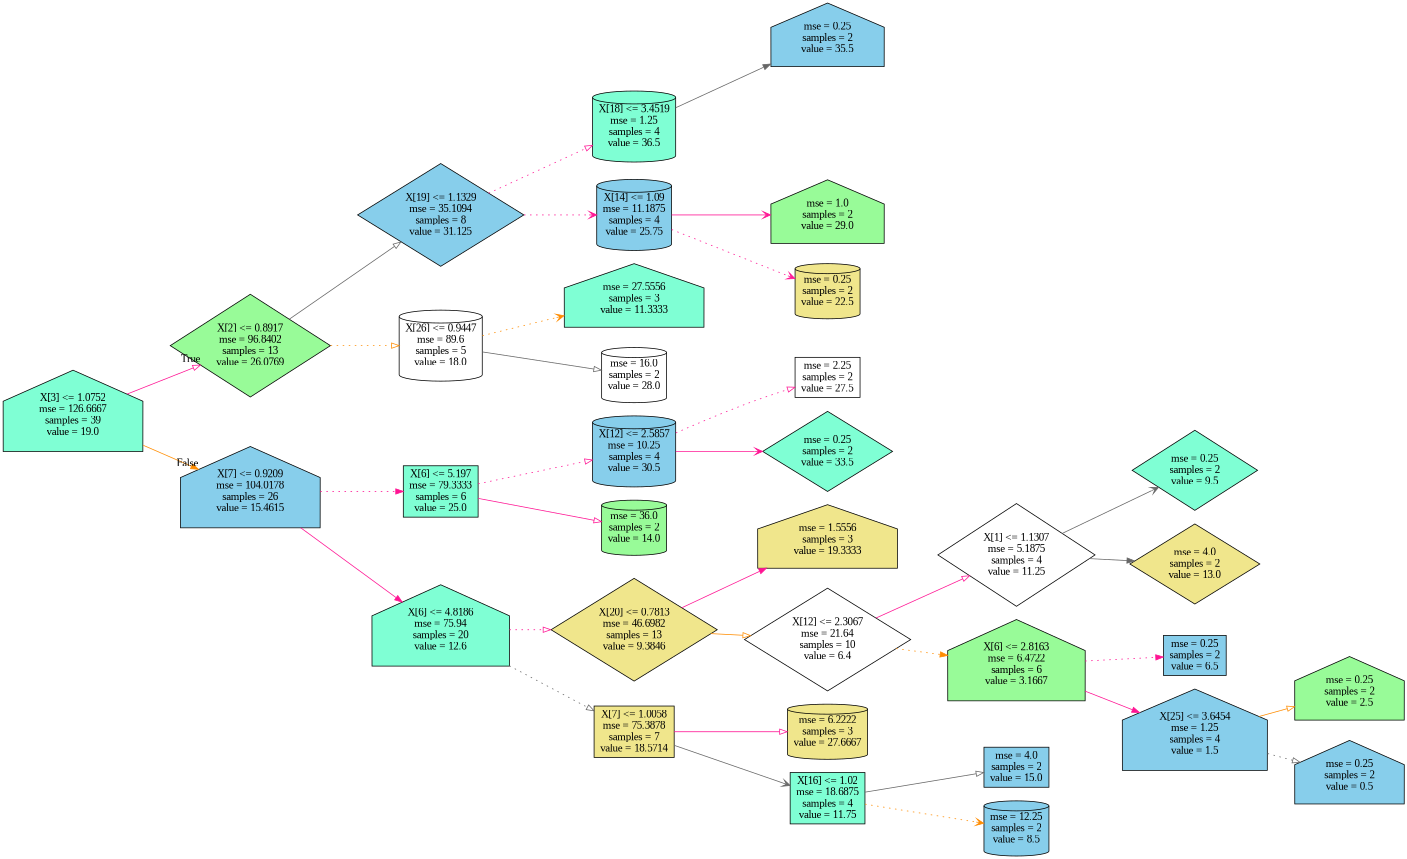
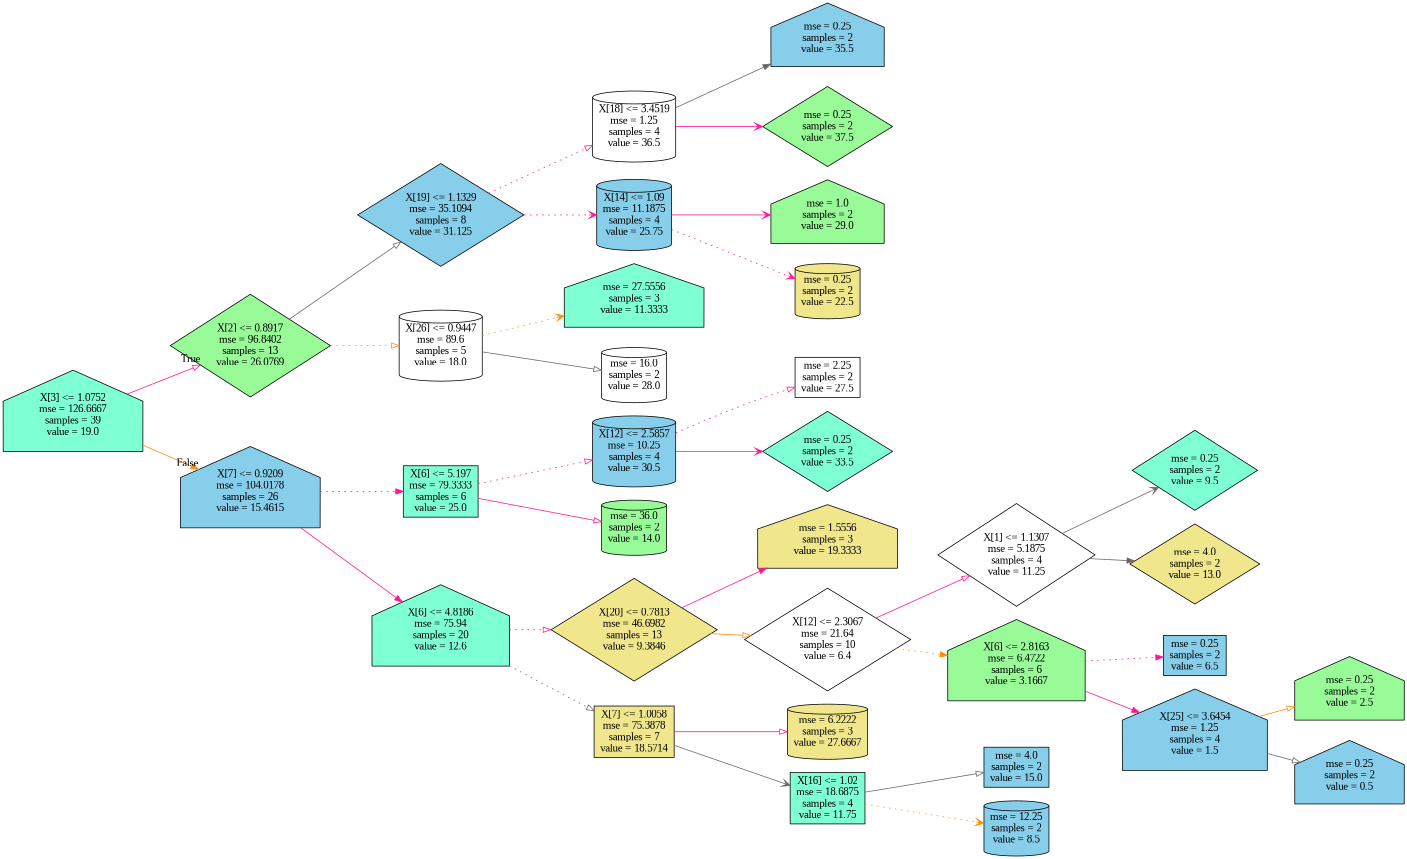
(634, 127) -> (634, 127)
none -> (828, 127)
(1280, 757) -> (1280, 757)
